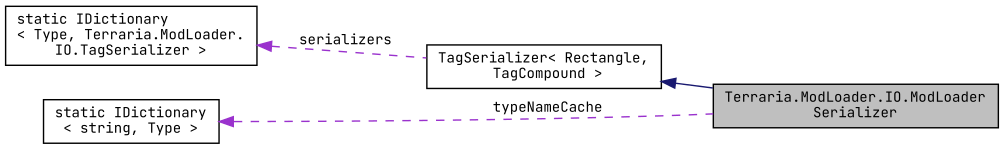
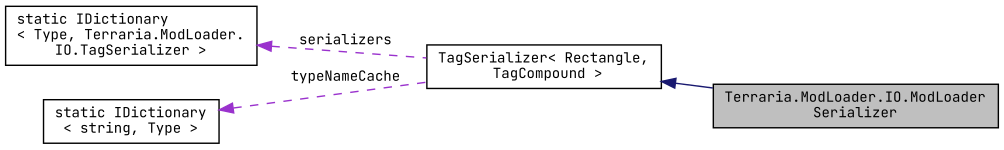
(474, 120) -> (330, 95)
